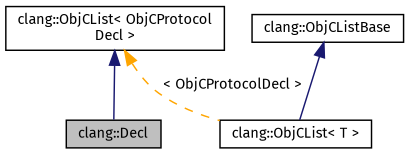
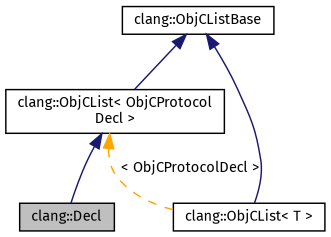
none -> (155, 67)
